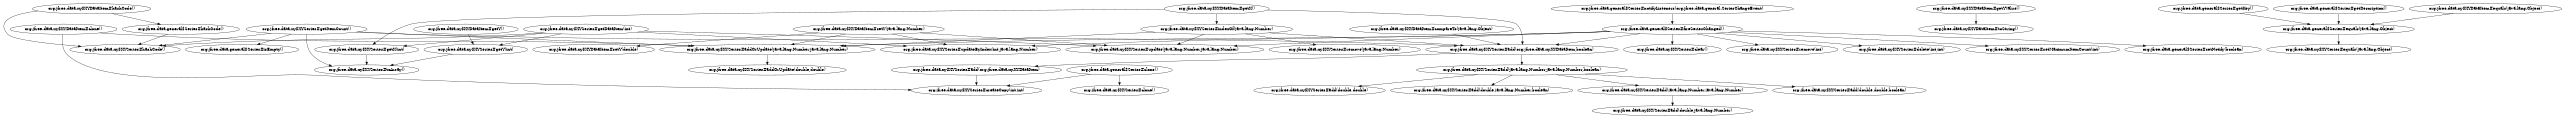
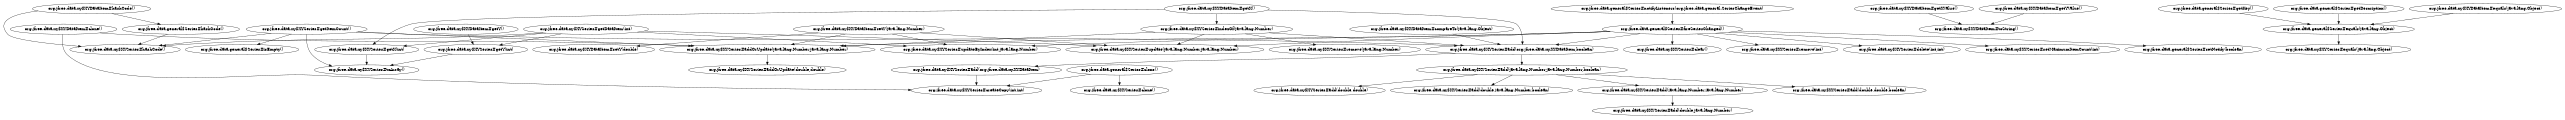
none -> (1914, 9)
